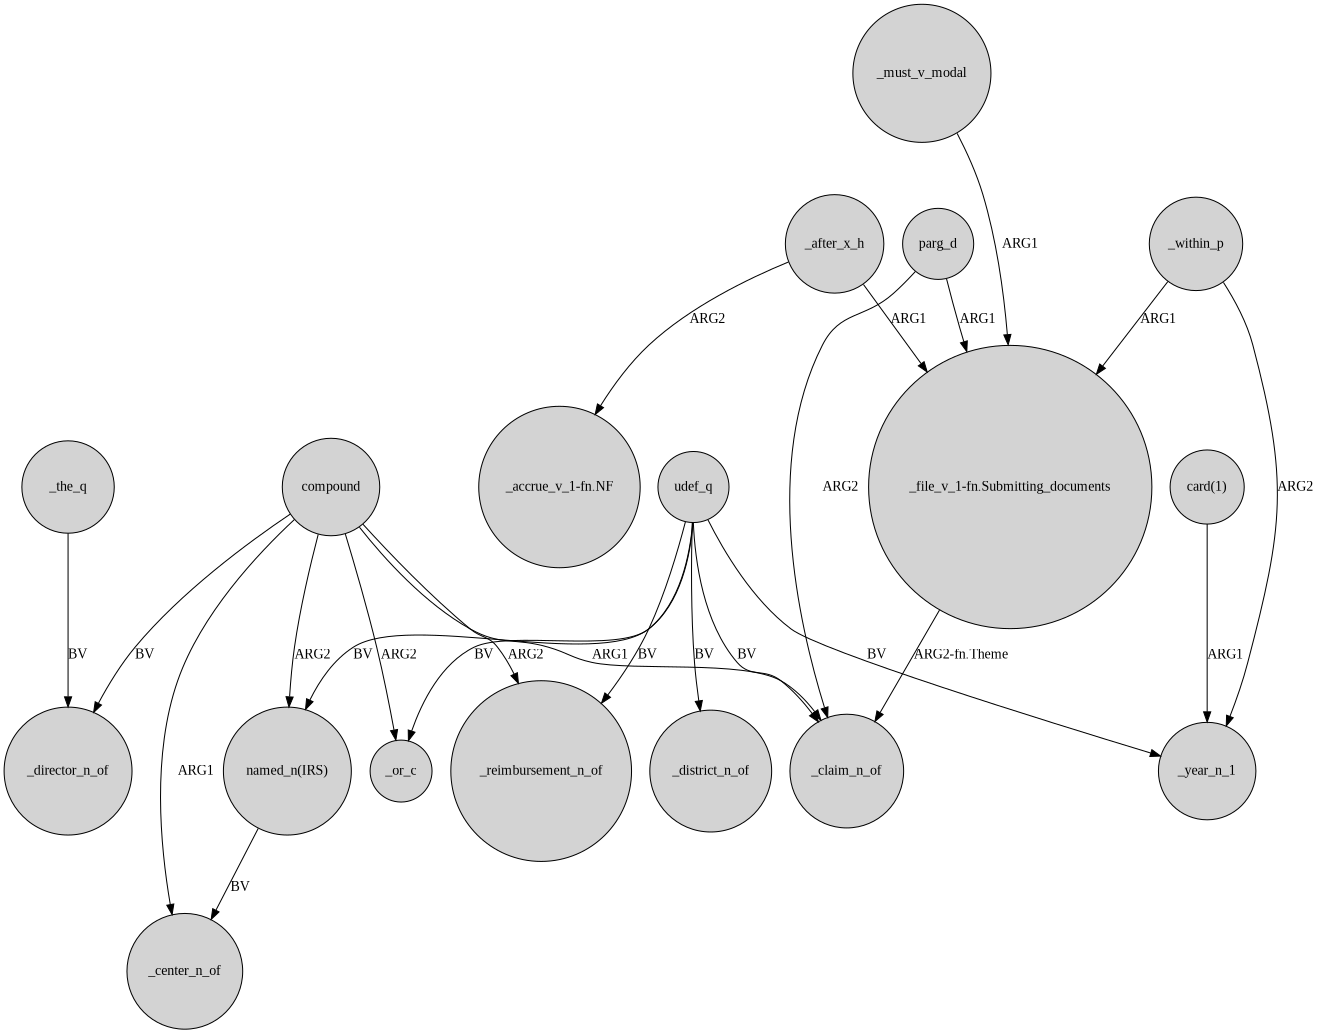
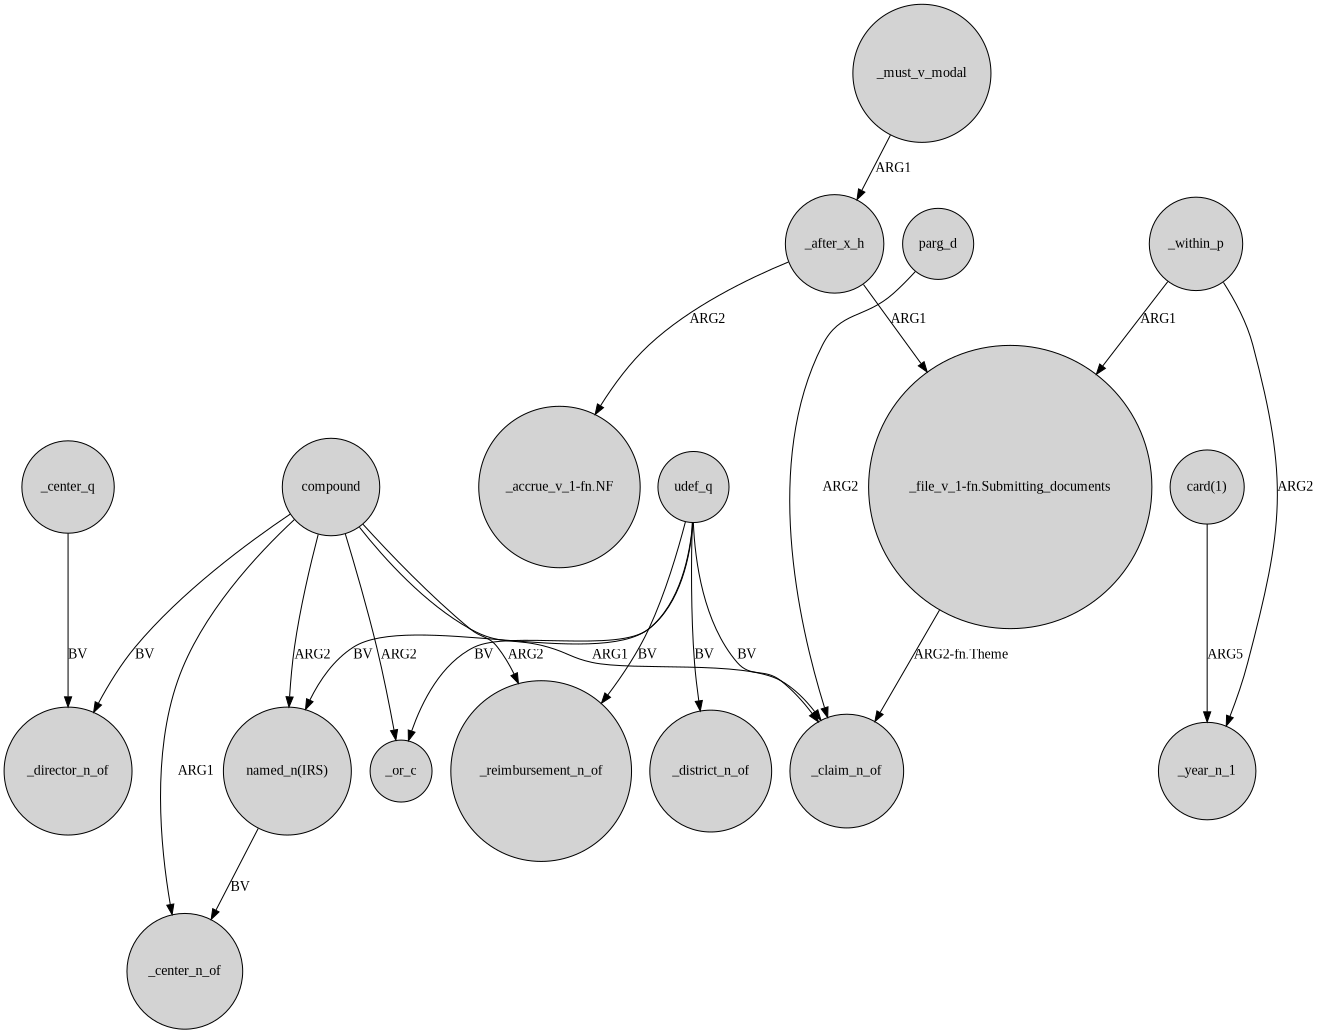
(992, 231) -> (876, 163)
(955, 310) -> none
(68, 487) -> (68, 487)
(1225, 655) -> (1225, 655)
(891, 670) -> none
